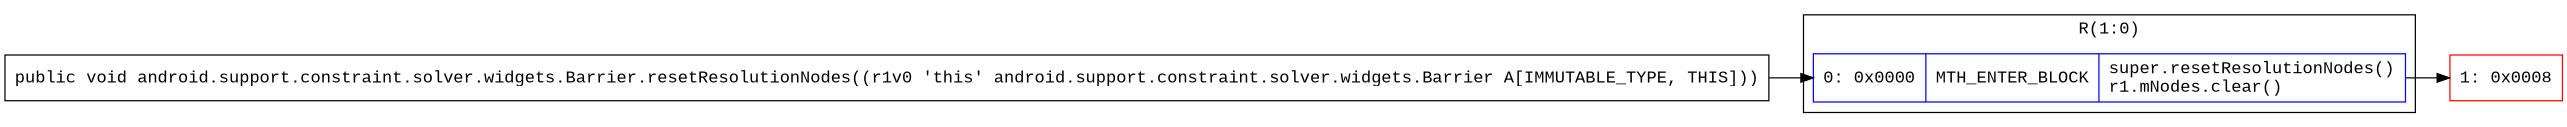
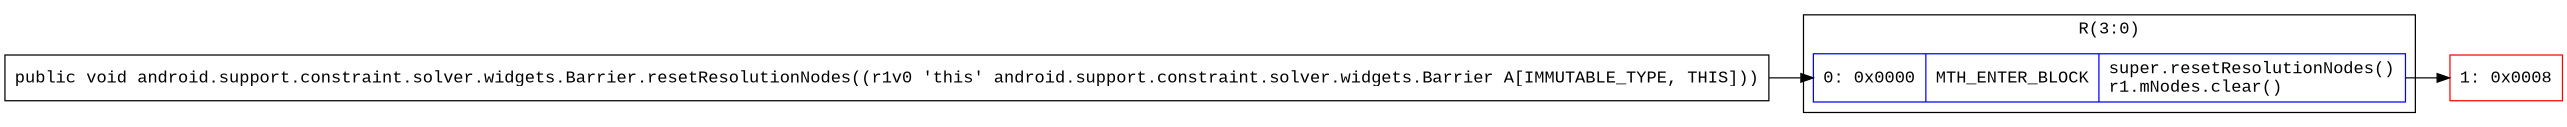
(2109, 29) -> (2109, 29)
